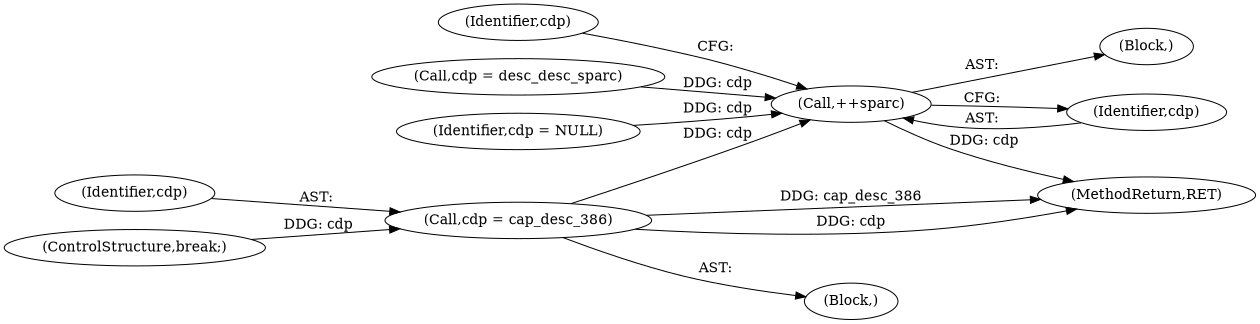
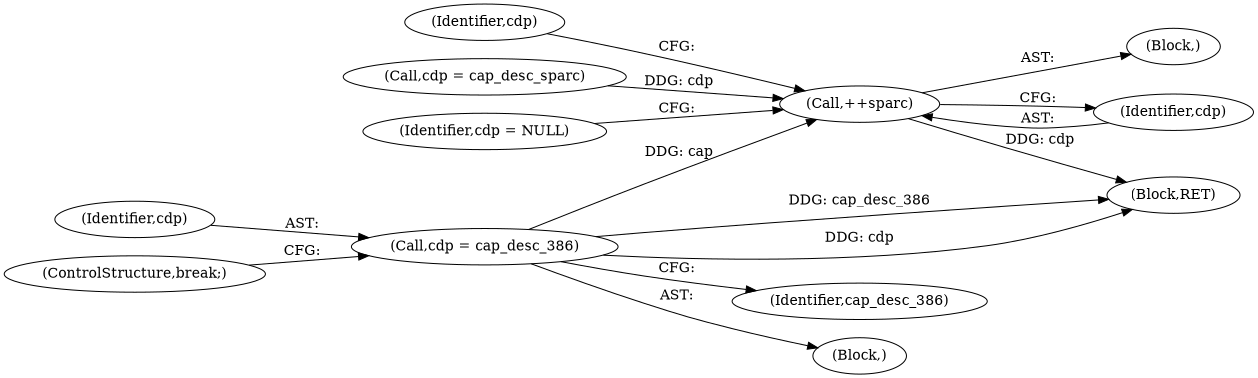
(518, 77) -> (485, 77)
(718, 109) -> (679, 109)
(718, 134) -> (679, 152)
(1147, 195) -> (1173, 195)
(319, 225) -> (305, 251)
none -> (860, 301)
